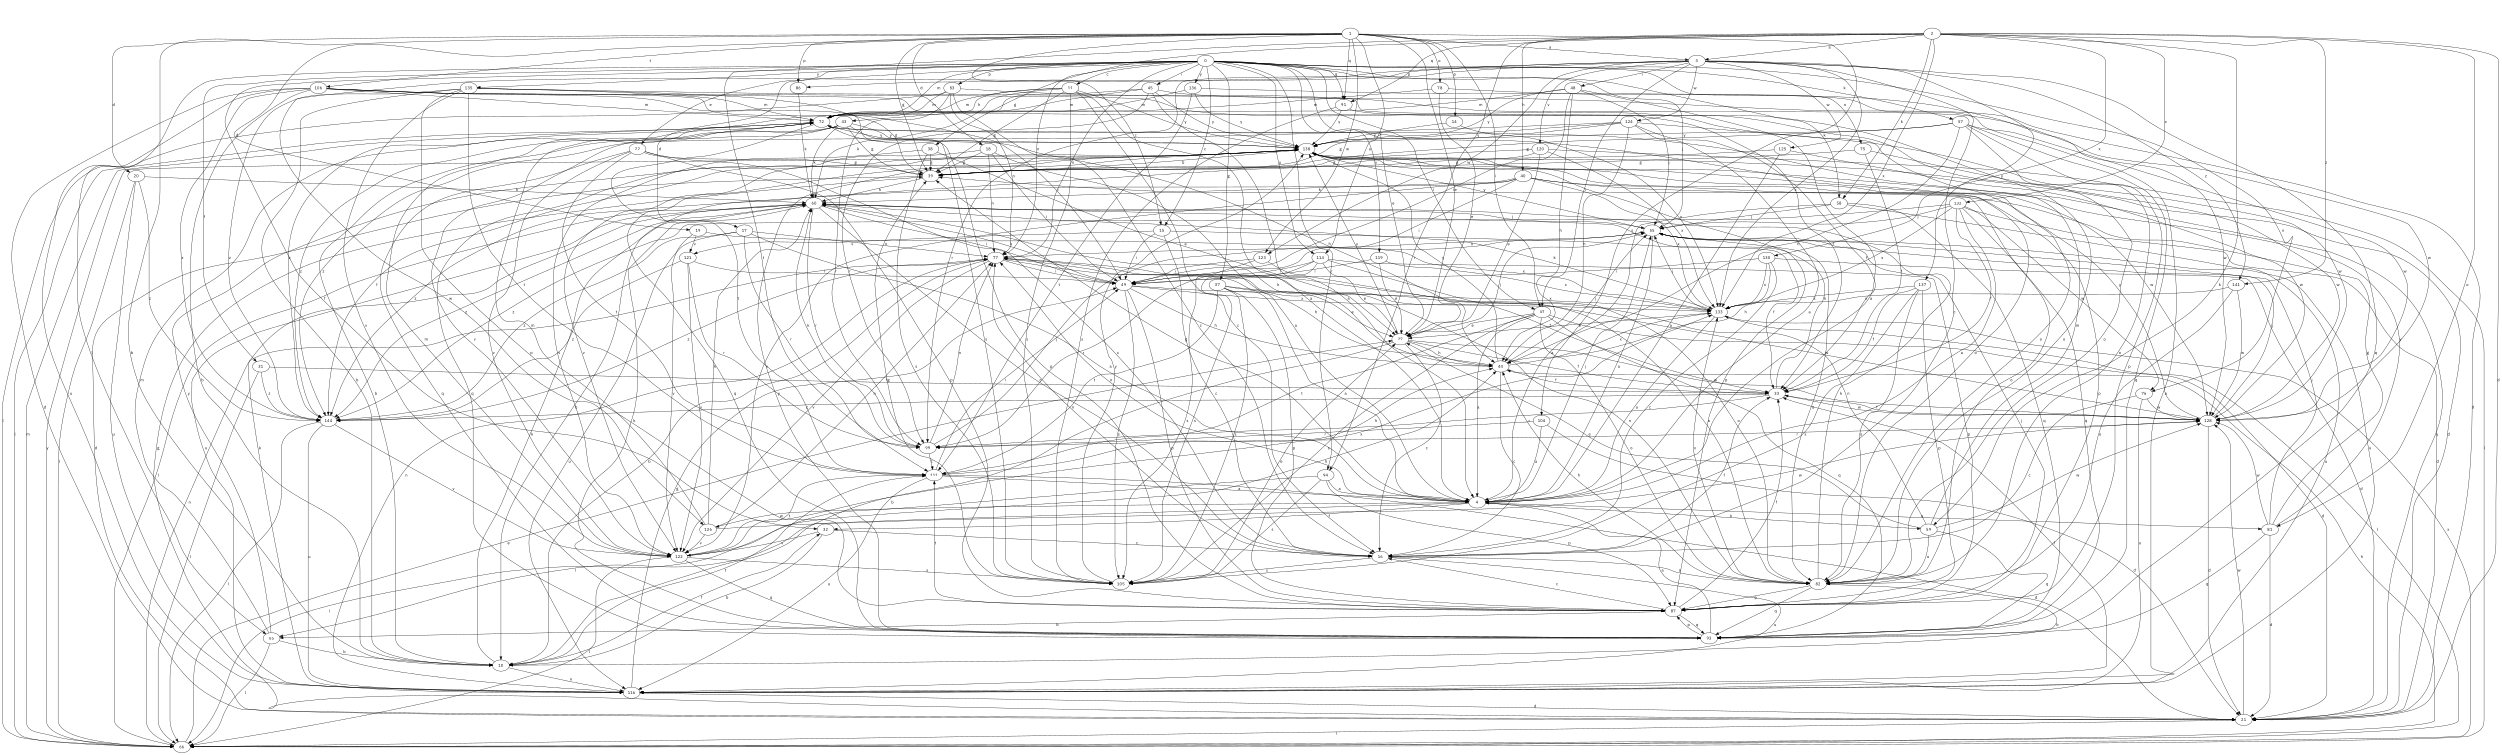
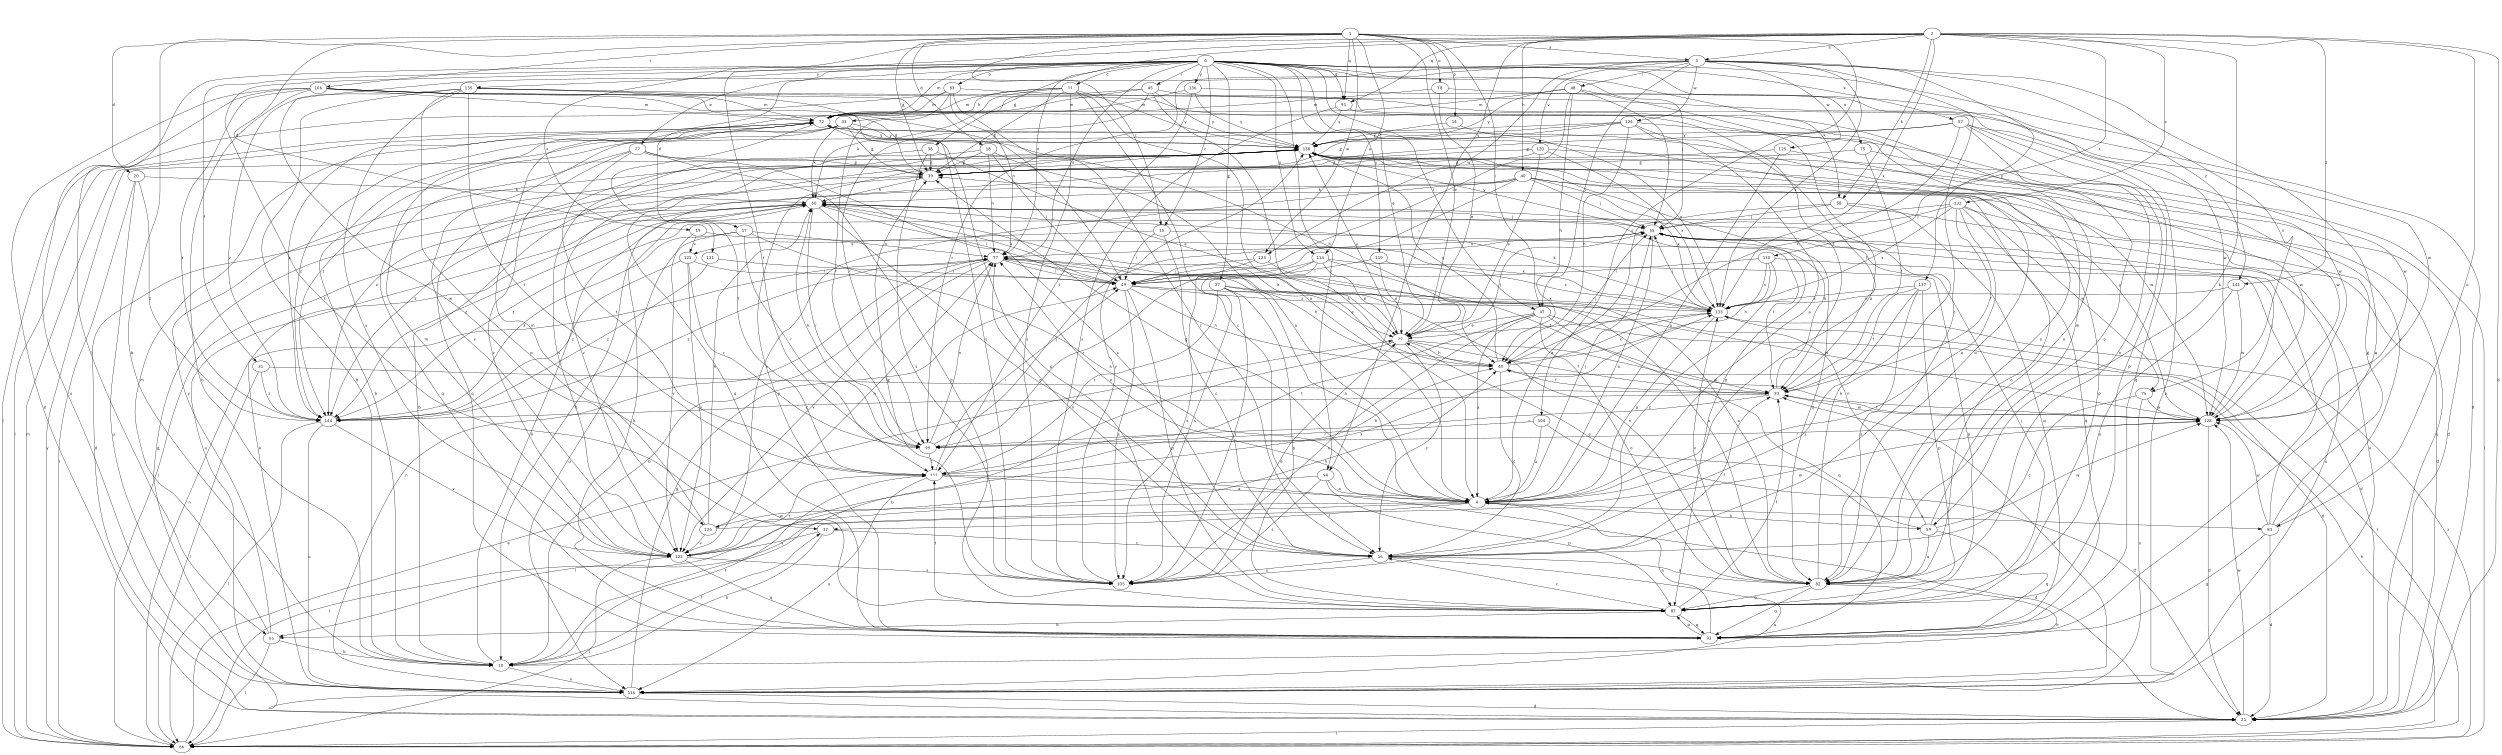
(798, 88) -> none
(1120, 165) -> (645, 194)
none -> (1589, 204)
none -> (710, 258)
(377, 285) -> (377, 285)
(1632, 519) -> none
